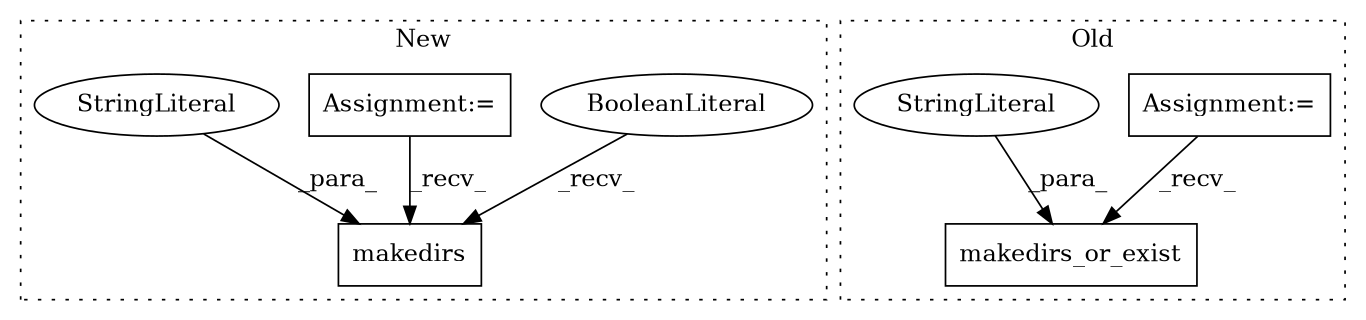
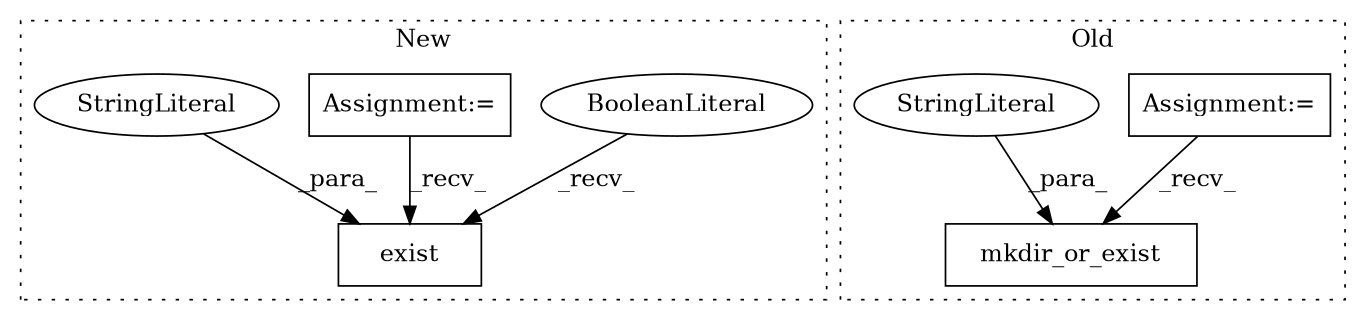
(410, 255) -> (410, 255)
(1071, 255) -> (1071, 255)
